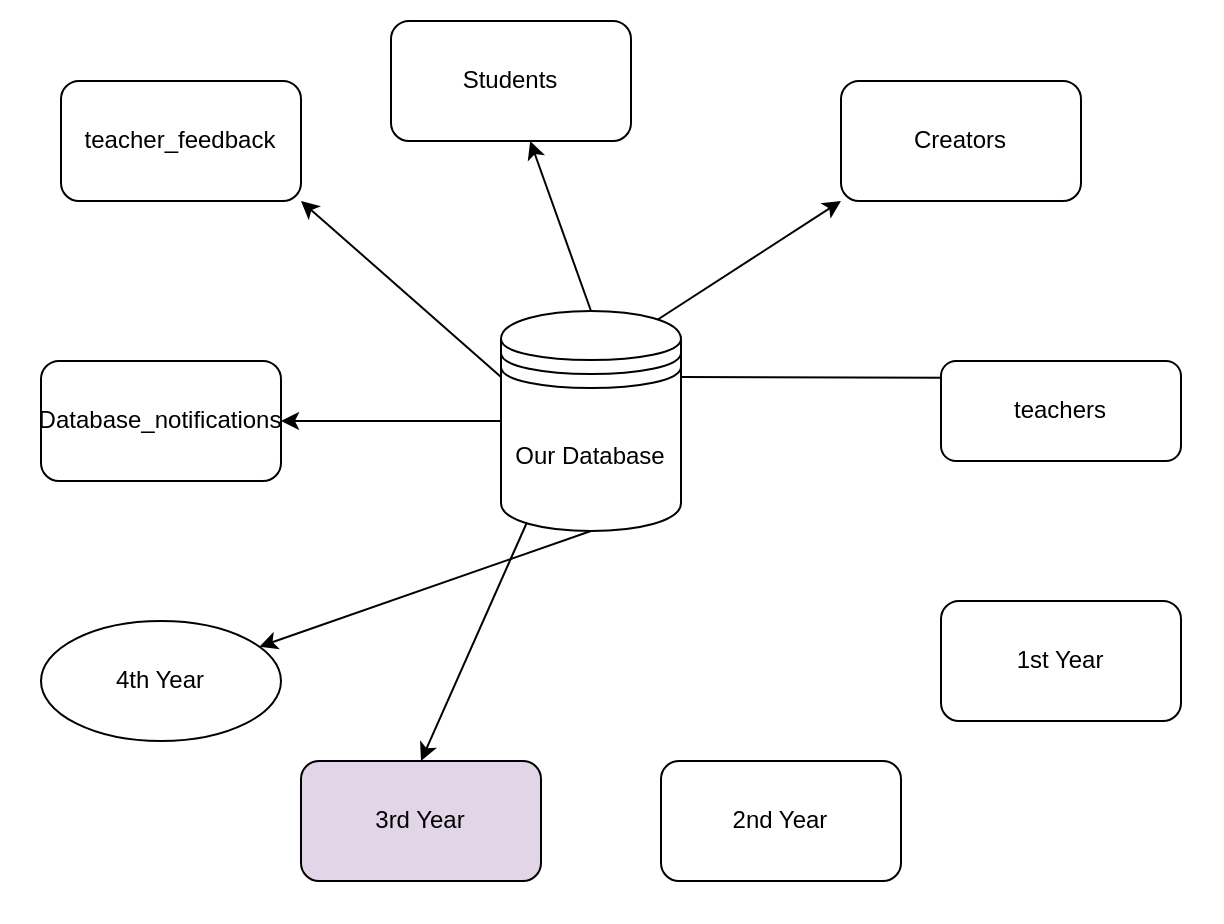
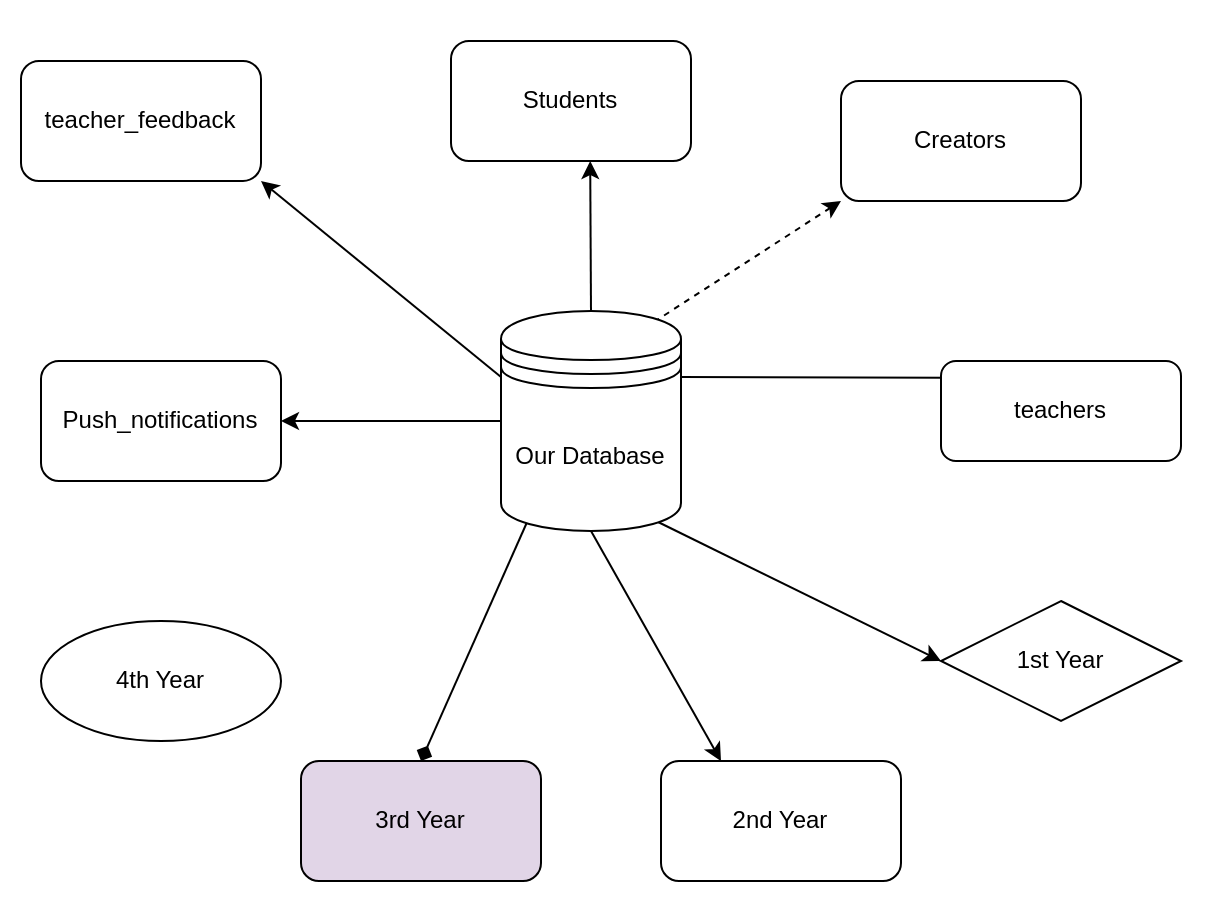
(511, 81) -> (571, 101)
(181, 141) -> (141, 121)
(741, 266) -> (741, 266)
(161, 421) -> (161, 421)
none -> (793, 588)
(390, 601) -> (653, 640)
(1061, 661) -> (1061, 661)
(427, 747) -> (428, 746)
